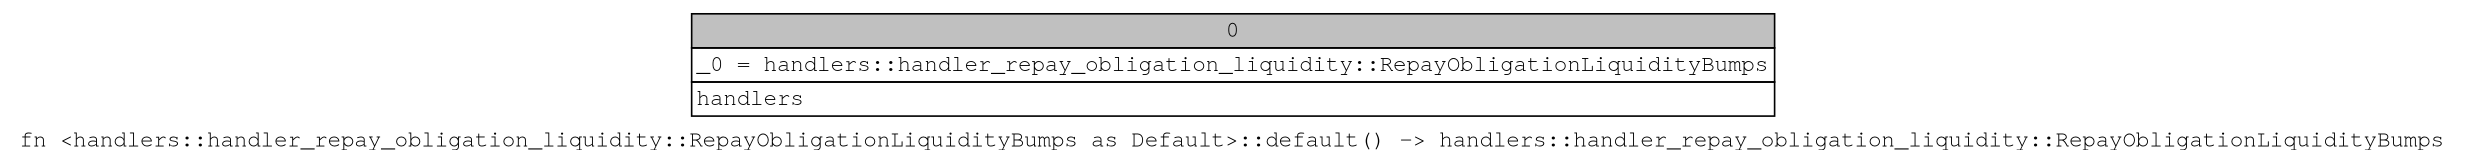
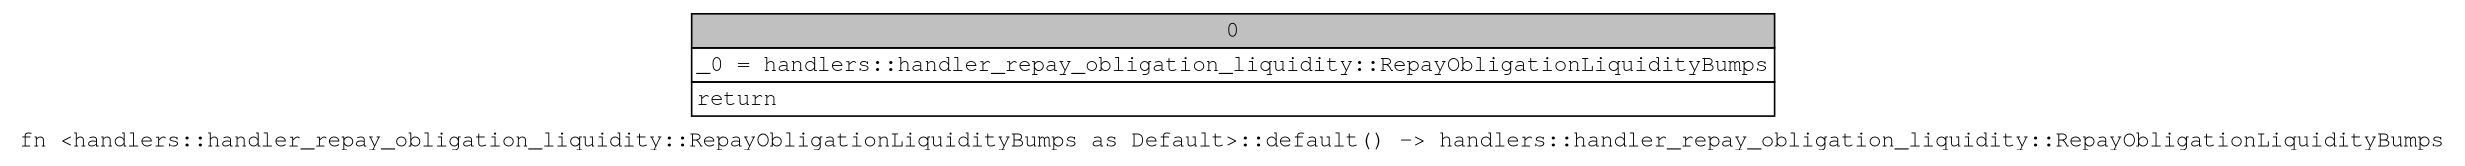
(751, 98) -> (737, 98)
